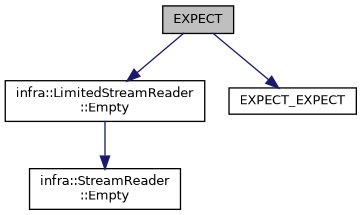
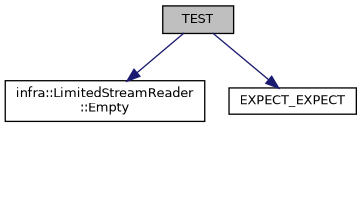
(198, 20) -> (198, 20)
(105, 189) -> none
